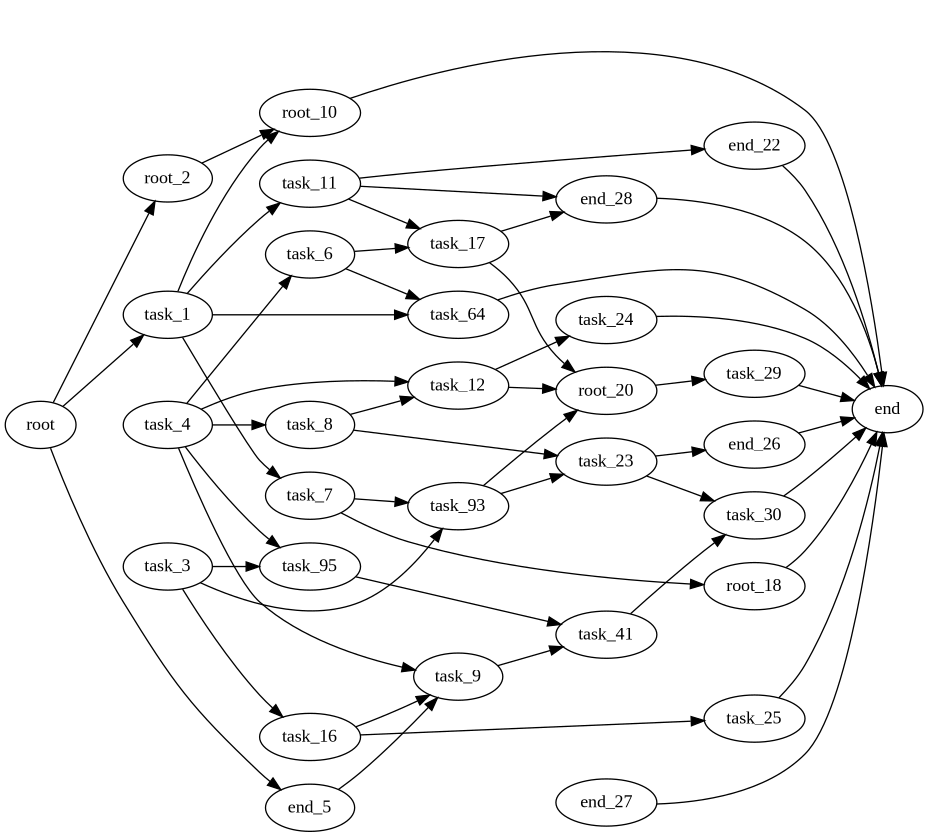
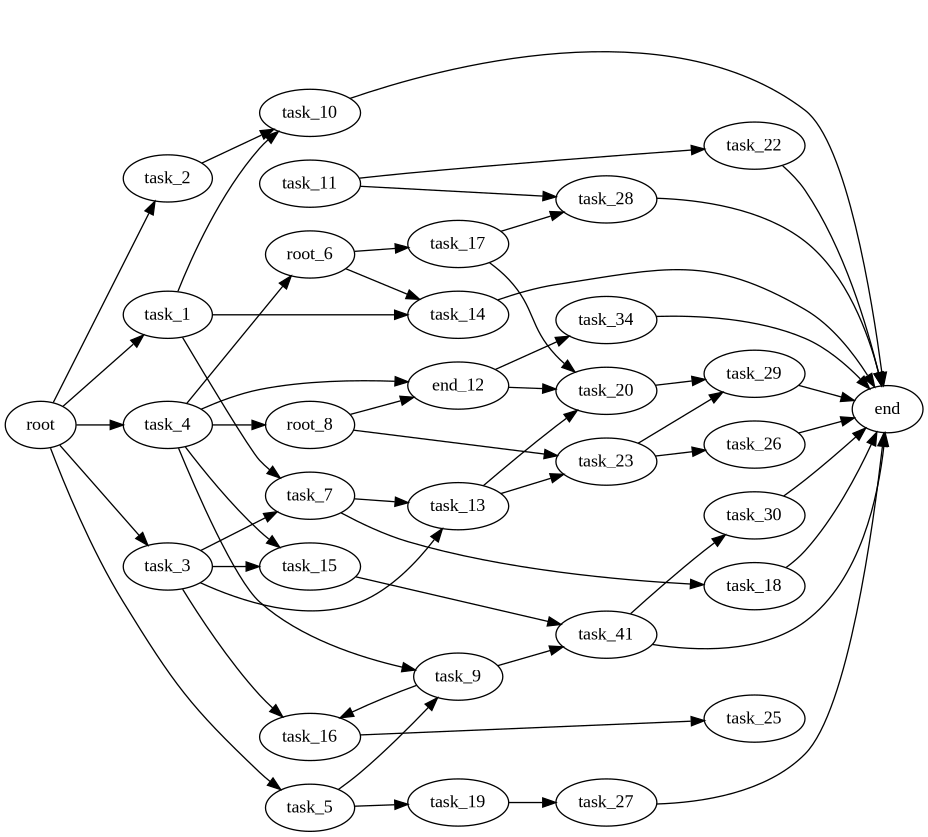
(310, 113) -> (310, 113)
(755, 146) -> (755, 146)
(168, 178) -> (168, 178)
(606, 199) -> (606, 199)
(378, 211) -> none
(226, 251) -> none
(310, 254) -> (310, 254)
(458, 315) -> (458, 315)
(606, 320) -> (606, 320)
(458, 386) -> (458, 386)
(606, 391) -> (606, 391)
none -> (93, 425)
(310, 425) -> (310, 425)
(755, 445) -> (755, 445)
(674, 486) -> (675, 421)
none -> (99, 490)
(458, 506) -> (458, 506)
none -> (233, 534)
(310, 567) -> (310, 567)
(844, 578) -> (820, 608)
(755, 586) -> (755, 586)
(387, 714) -> (384, 698)
none -> (458, 803)
(606, 803) -> (606, 803)
(310, 808) -> (310, 808)
